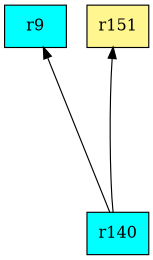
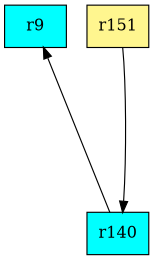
(110, 136) -> (126, 124)
